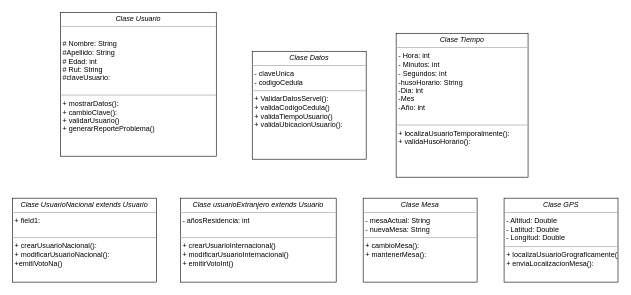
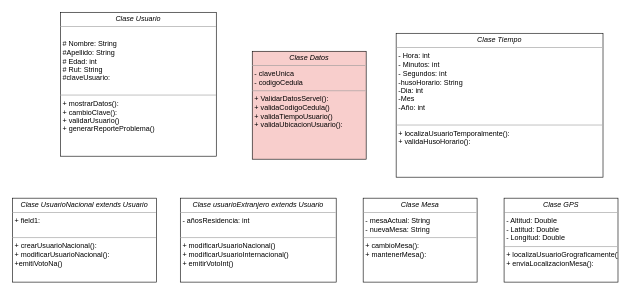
(309, 105) -> (309, 105)
(462, 105) -> (500, 105)
(253, 220) -> (253, 220)
